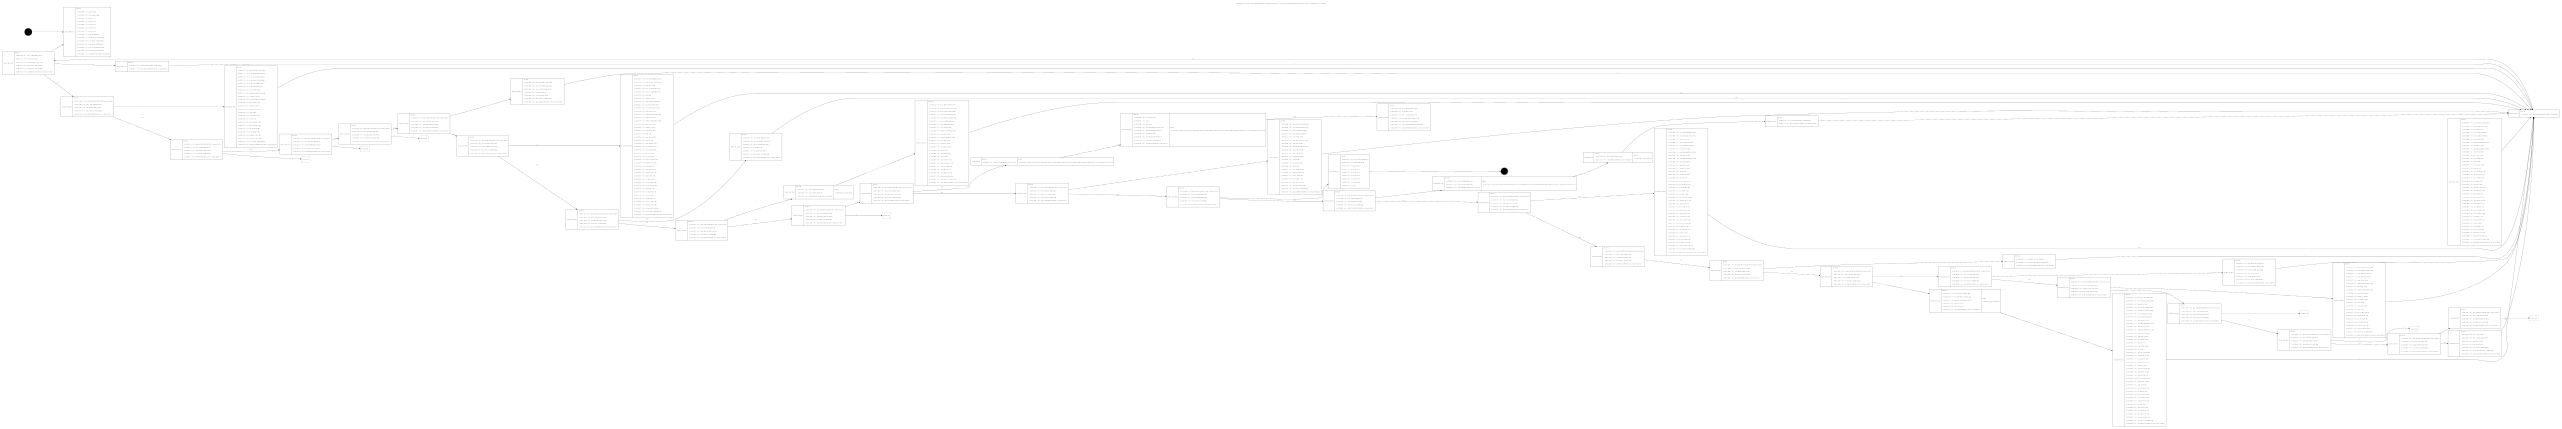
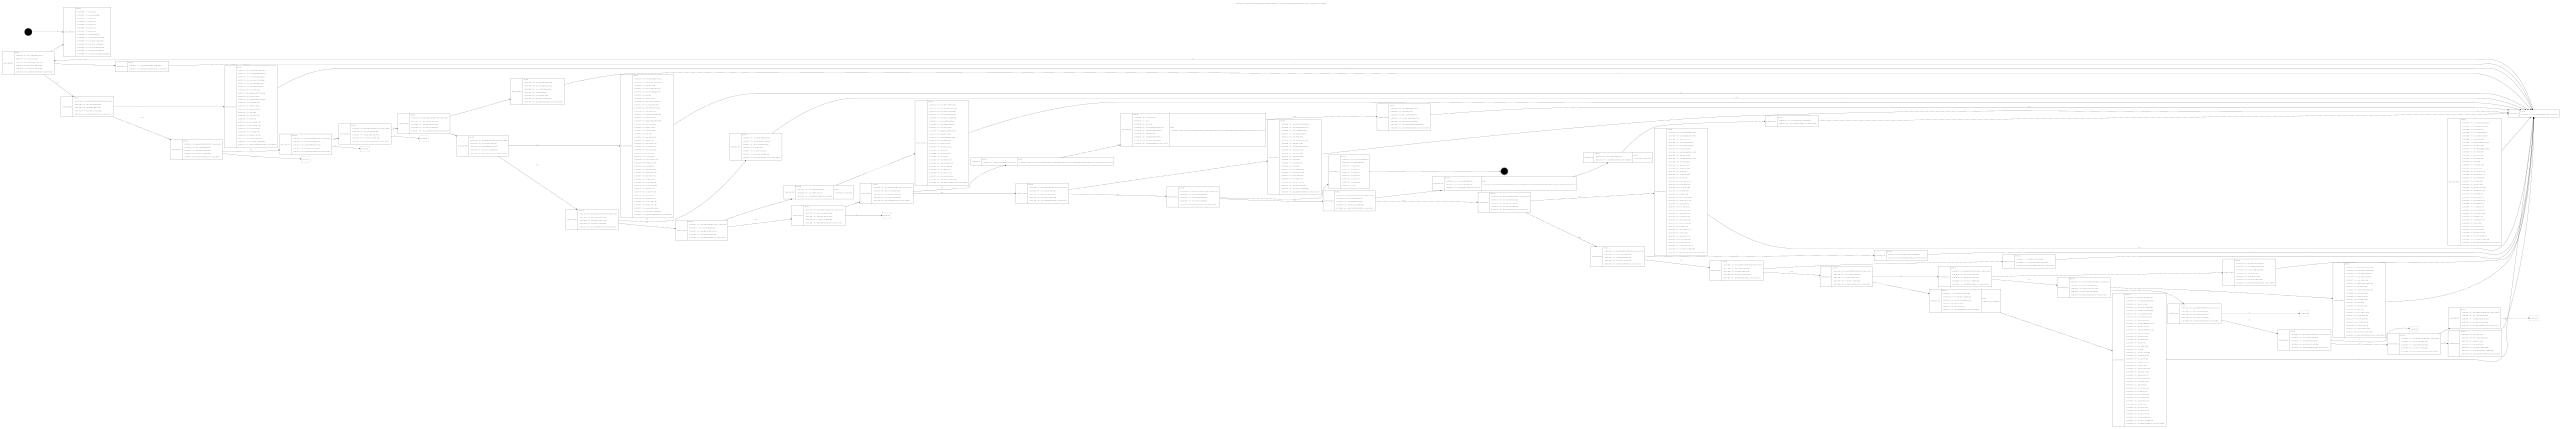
none -> (1969, 108)
none -> (1901, 256)
